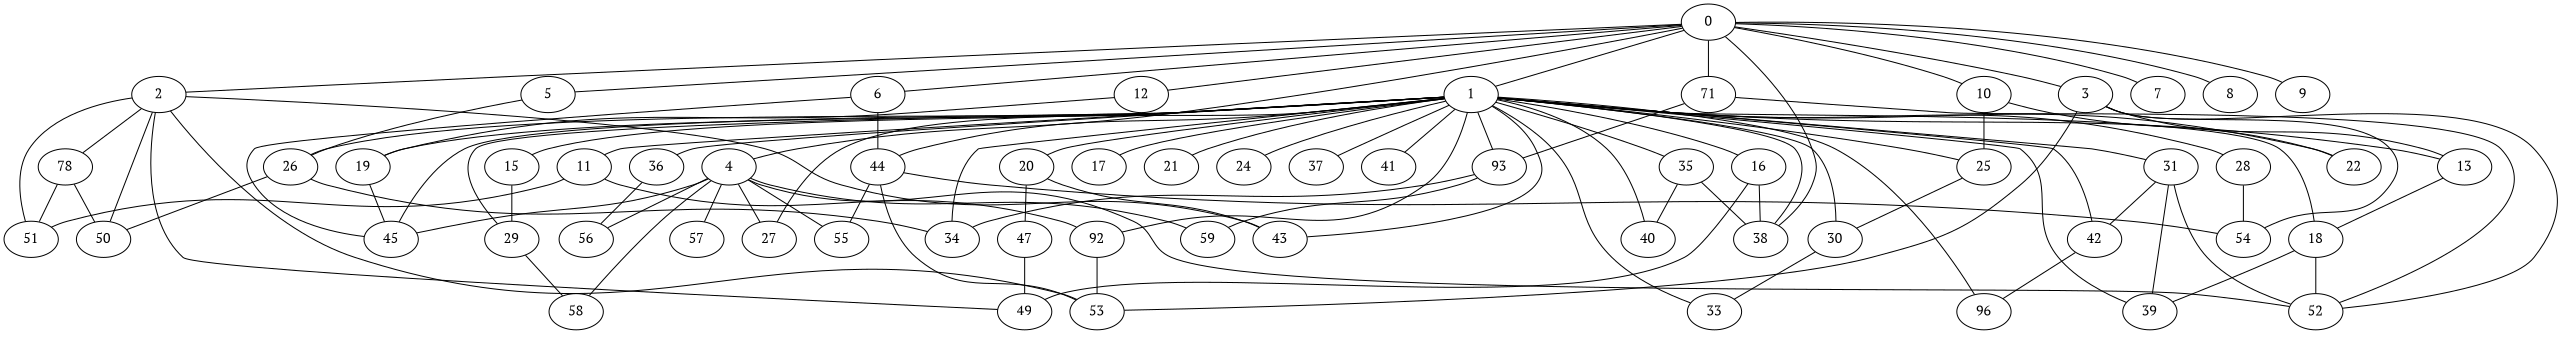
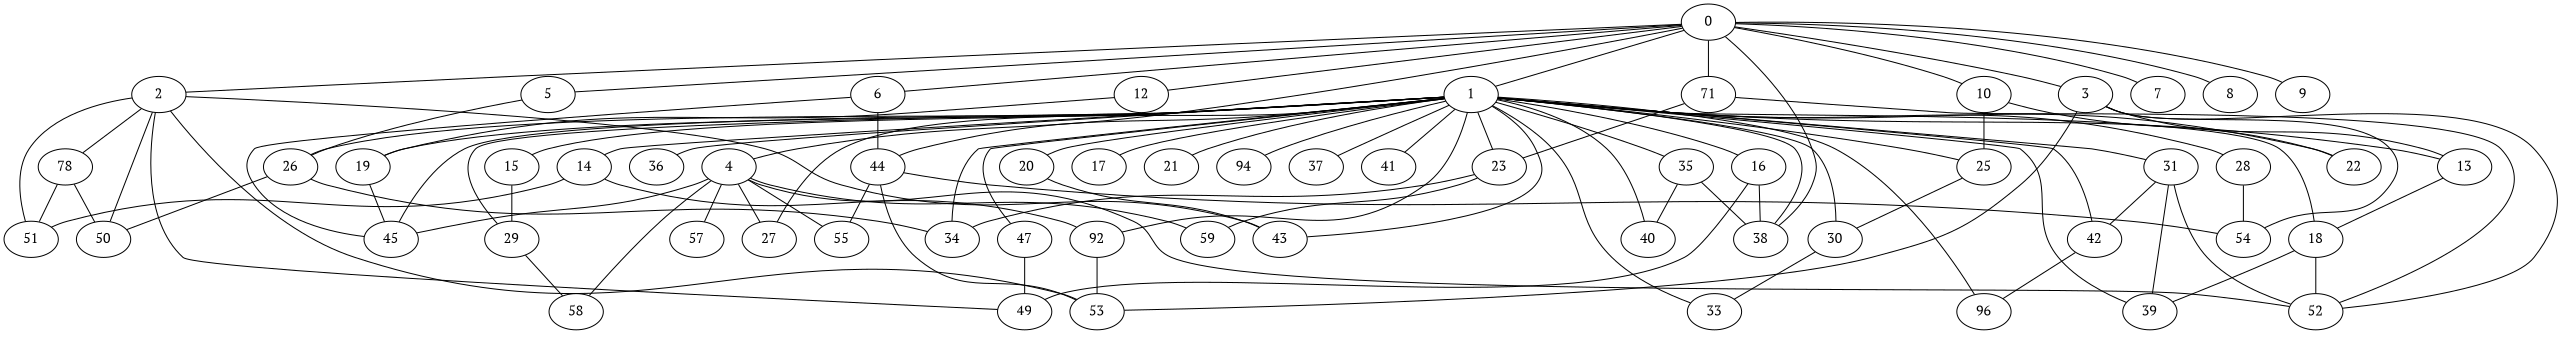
(584, 167) -> (584, 167)
(1244, 167) -> (1244, 167)
(1499, 167) -> (1499, 167)
(1026, 203) -> (1175, 127)
(586, 239) -> none
